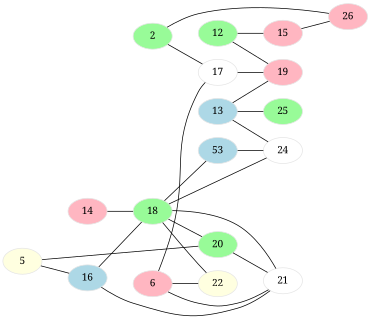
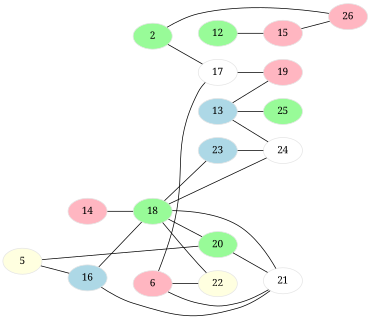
(250, 53) -> none
(218, 151) -> (218, 151)
